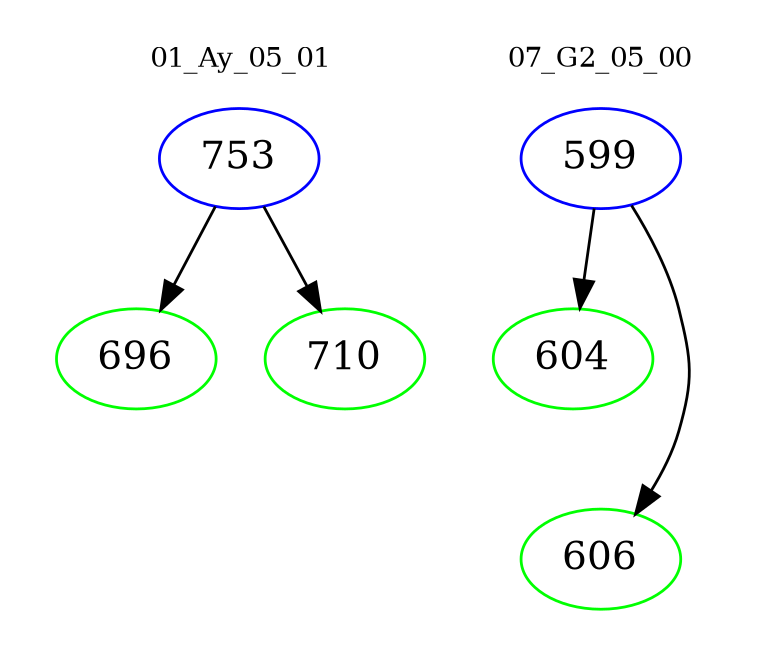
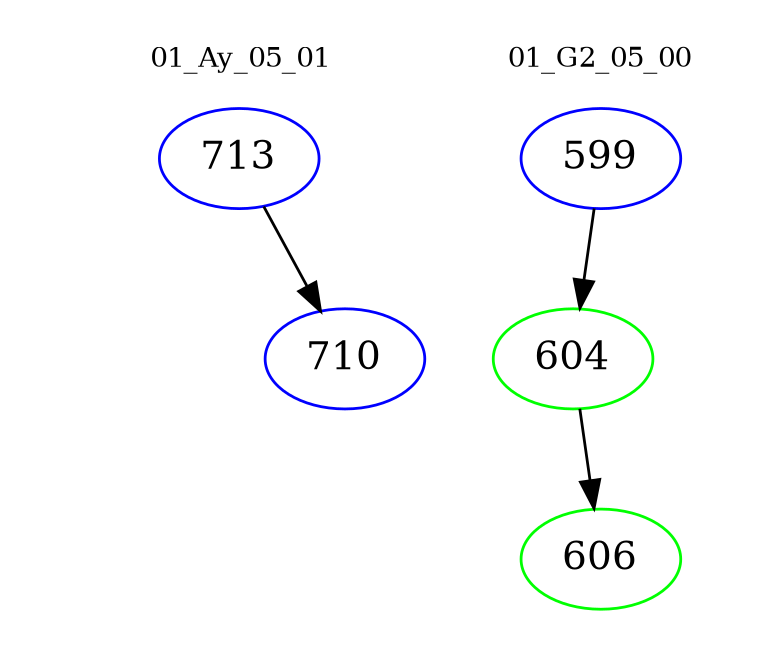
(601, 60) -> (601, 60)
(239, 159) -> (239, 159)
(687, 346) -> (585, 445)
(136, 359) -> none
(345, 359) -> (345, 359)
